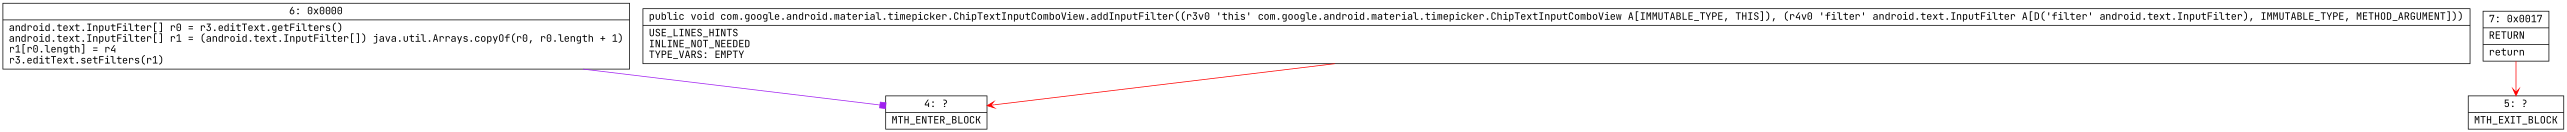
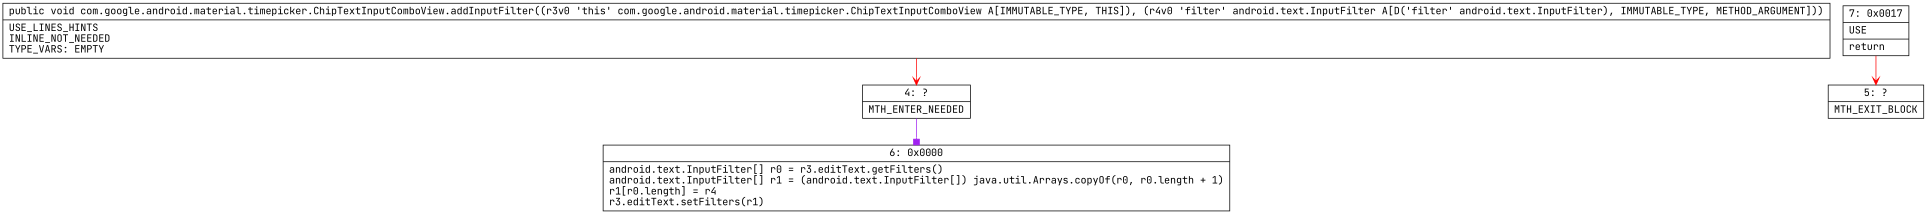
(2507, 36) -> (1858, 30)
(731, 87) -> (916, 128)
(936, 120) -> (916, 110)
